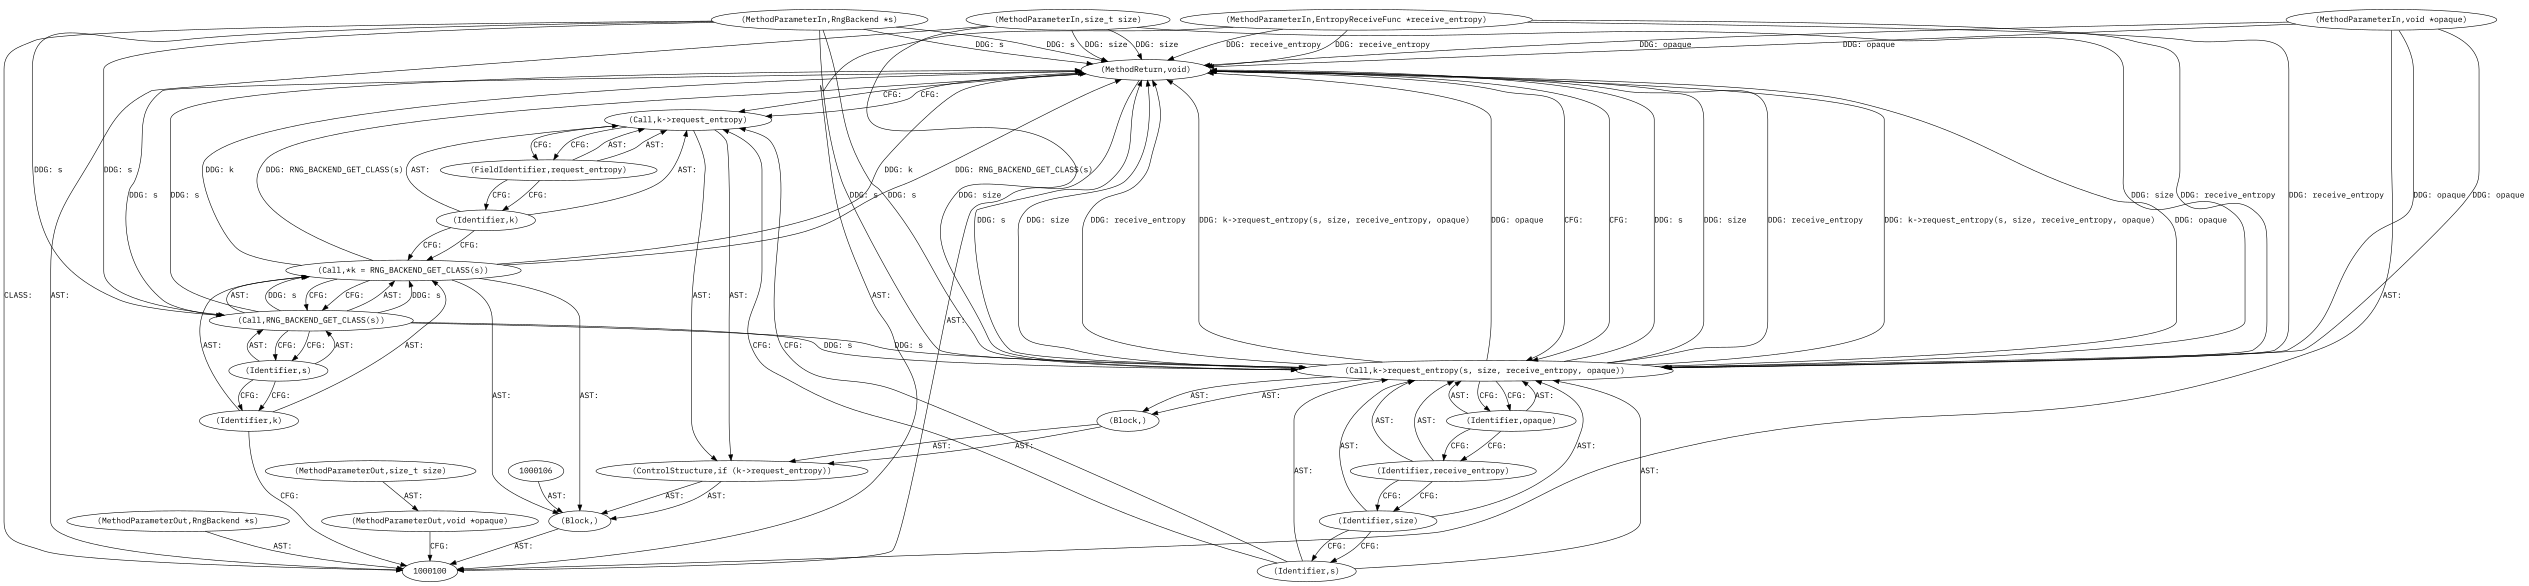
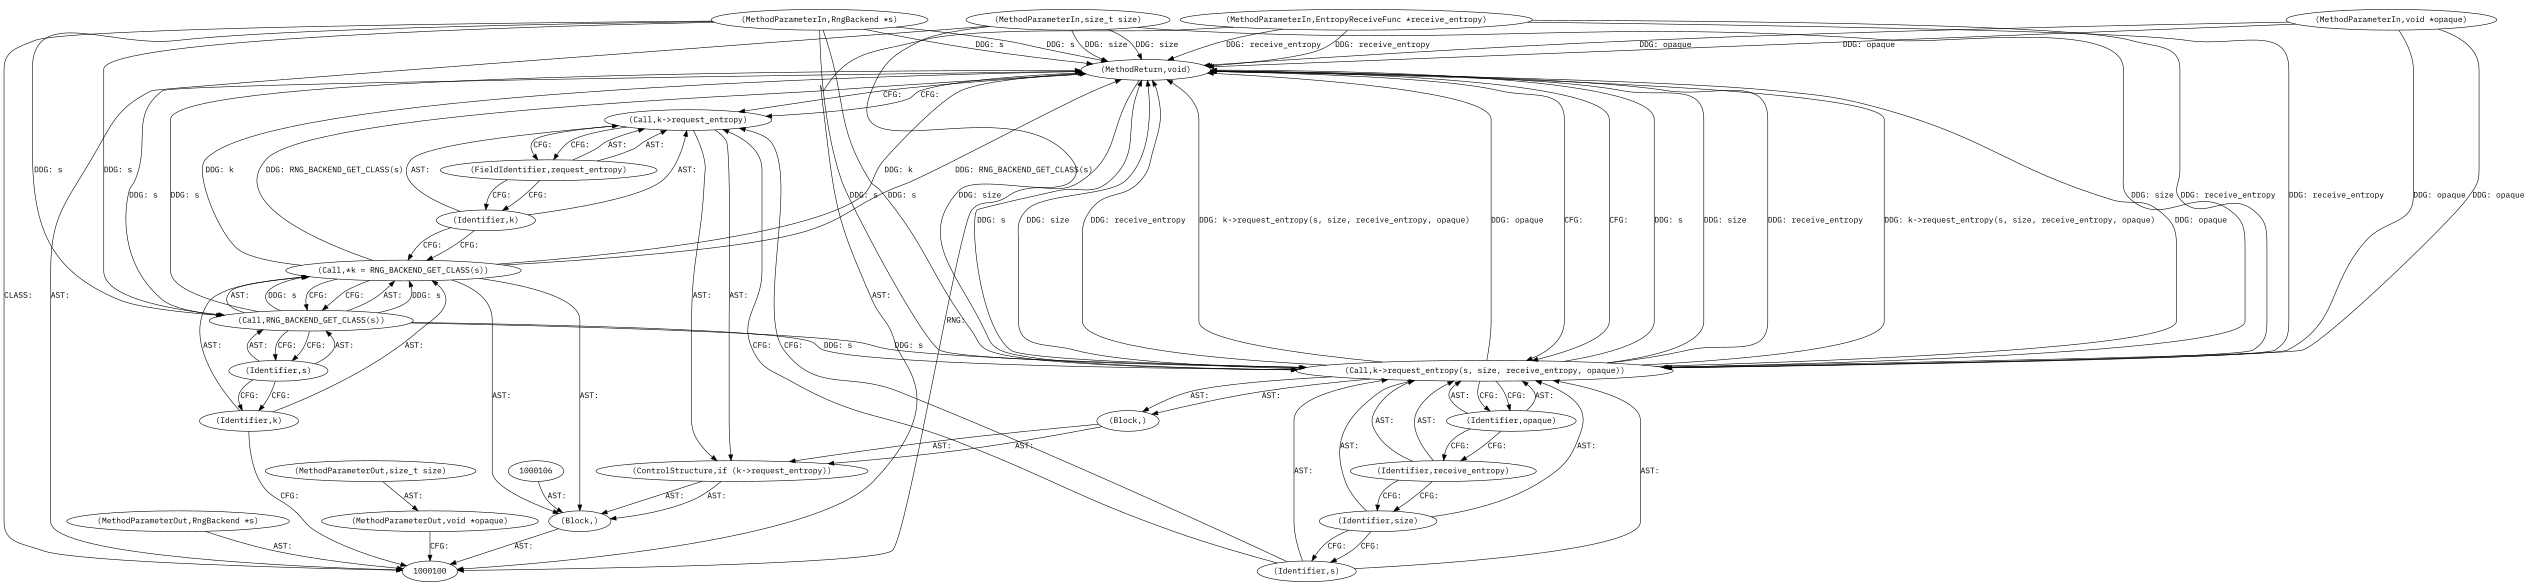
(959, 321) -> (959, 321)
(1569, 482) -> none
